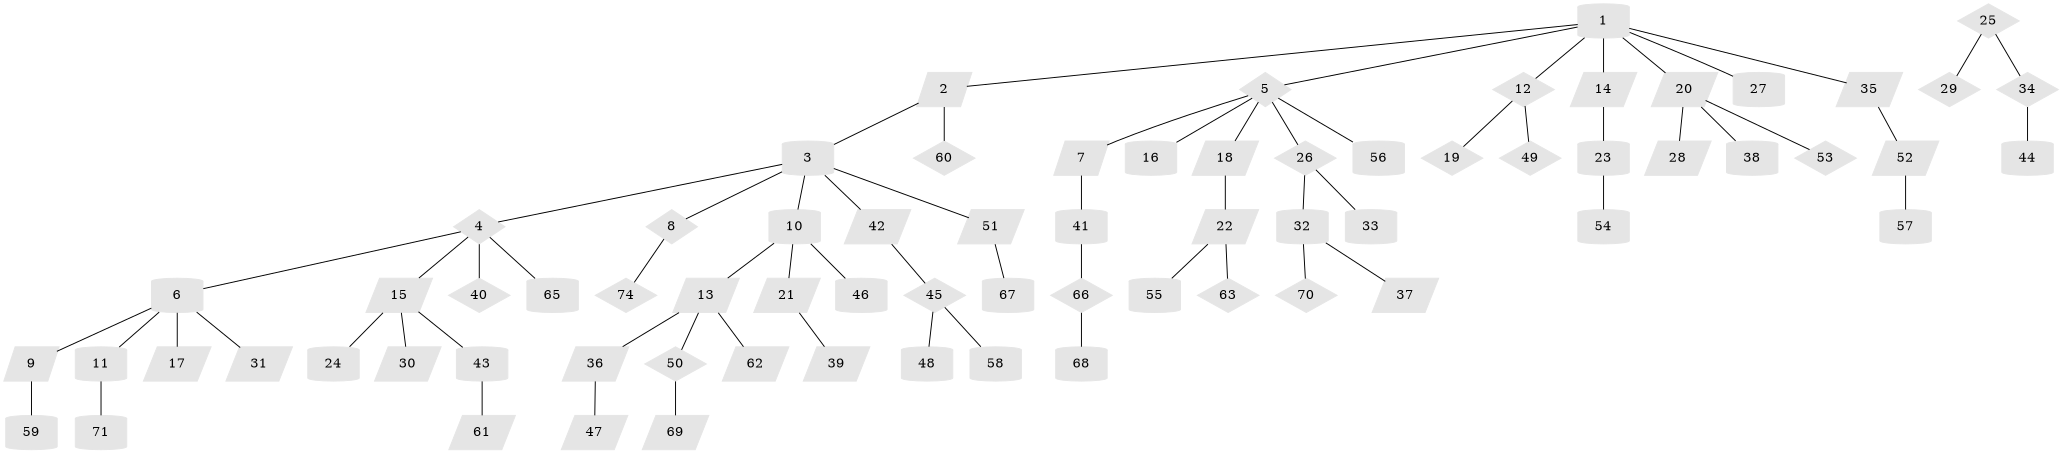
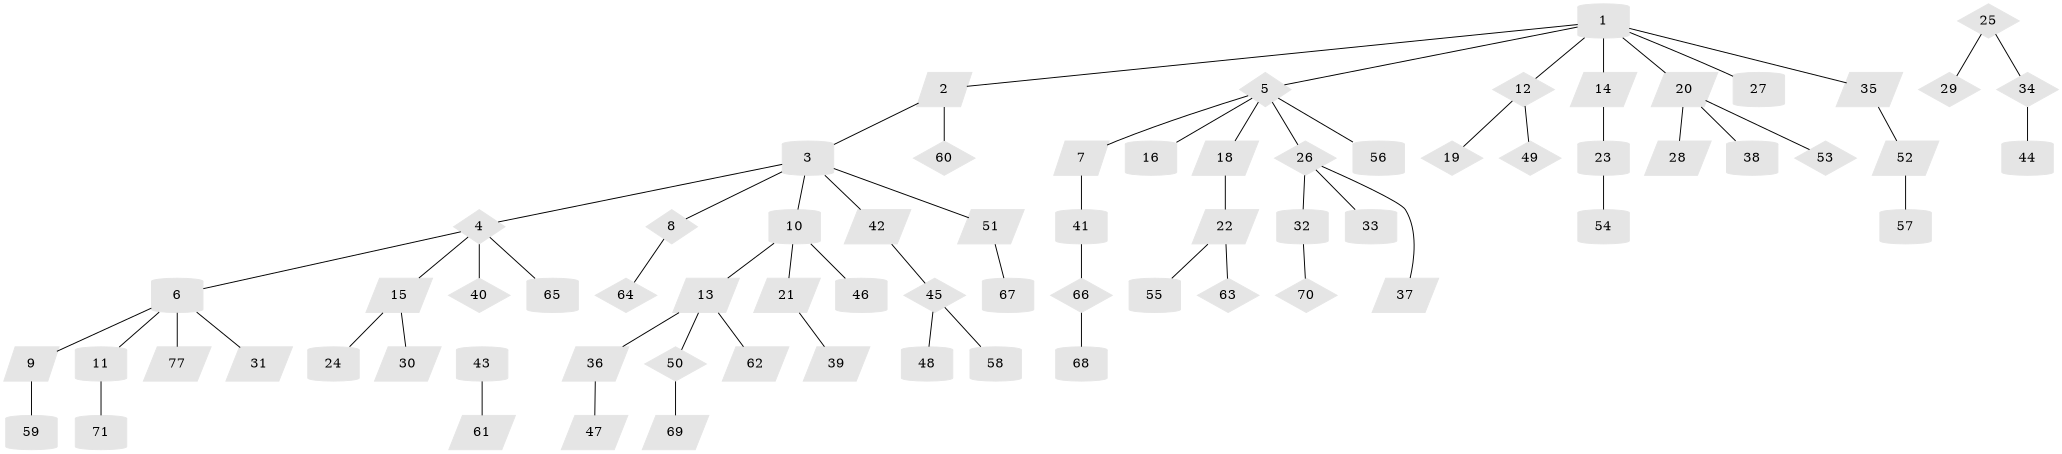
(1356, 262) -> (1396, 202)
(626, 295) -> (626, 295)
(441, 330) -> none
(177, 364) -> (177, 364)
